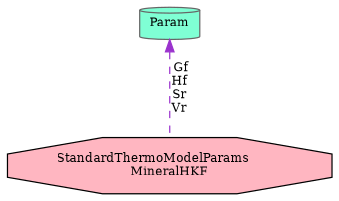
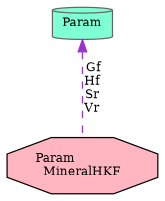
(170, 166) -> (82, 166)
